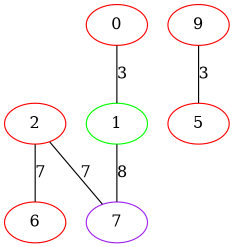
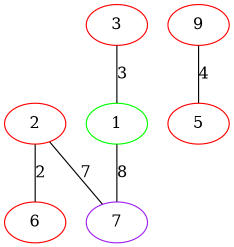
(117, 25) -> (117, 25)
(204, 74) -> (204, 74)
(41, 173) -> (41, 173)
